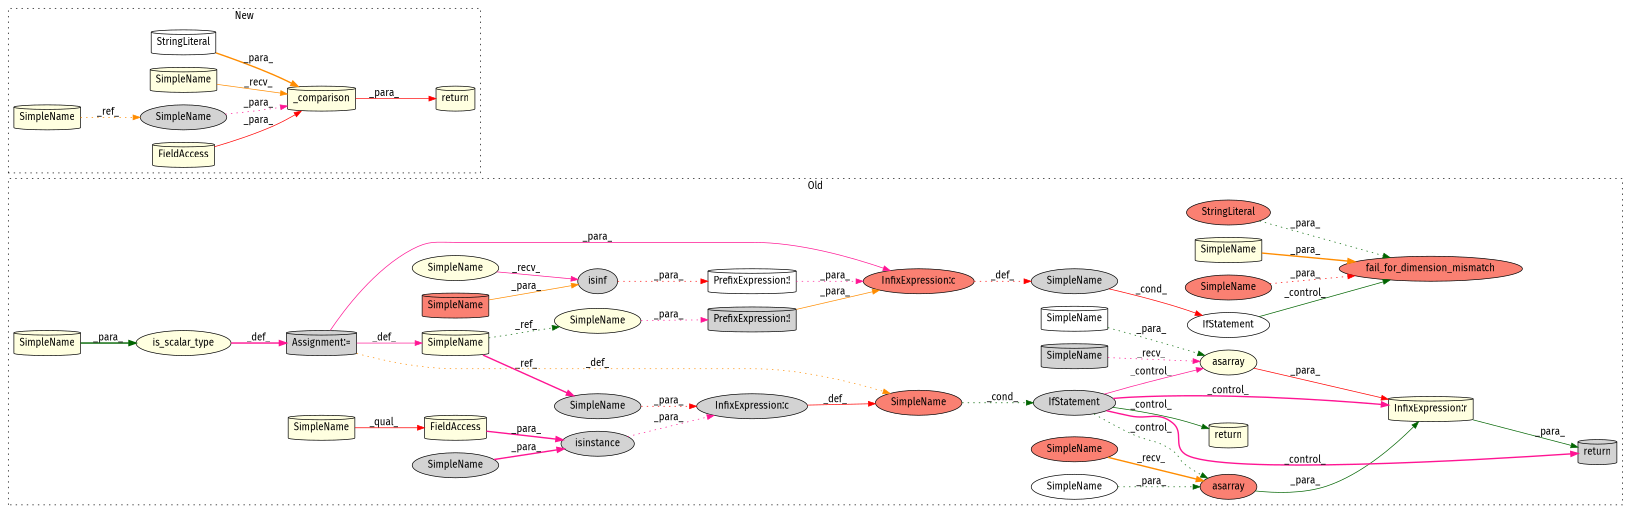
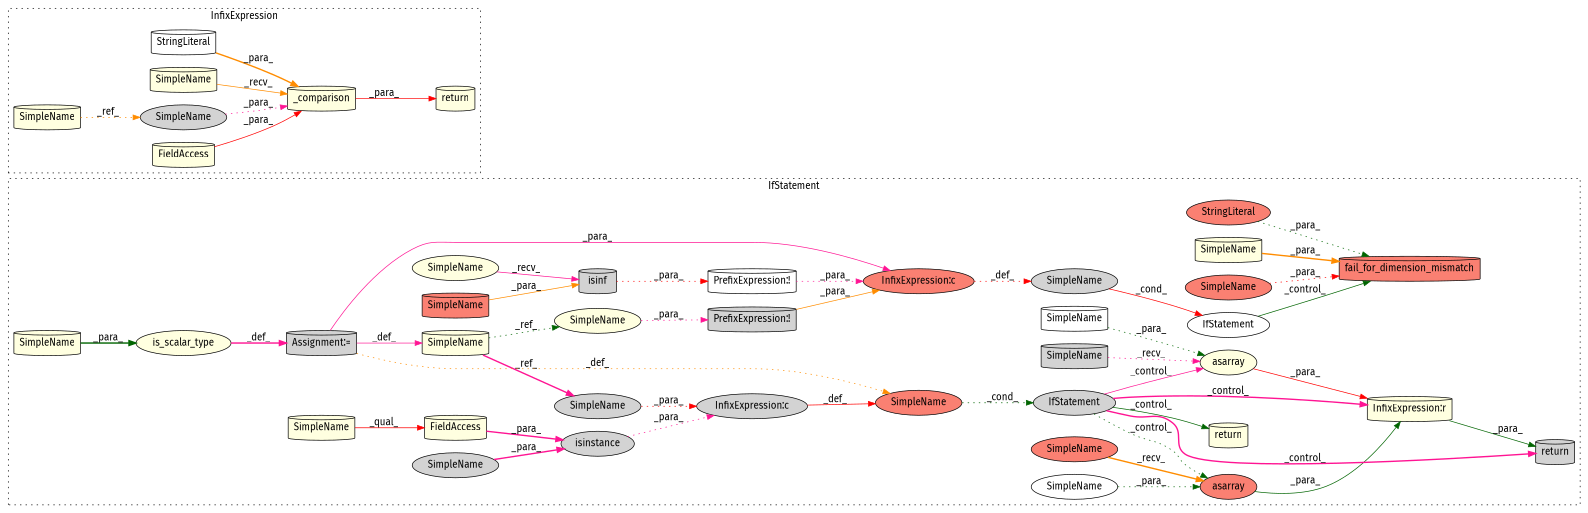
(244, 16) -> (244, 16)
(815, 186) -> (794, 186)
(1431, 269) -> (1410, 269)
(598, 281) -> (598, 281)
